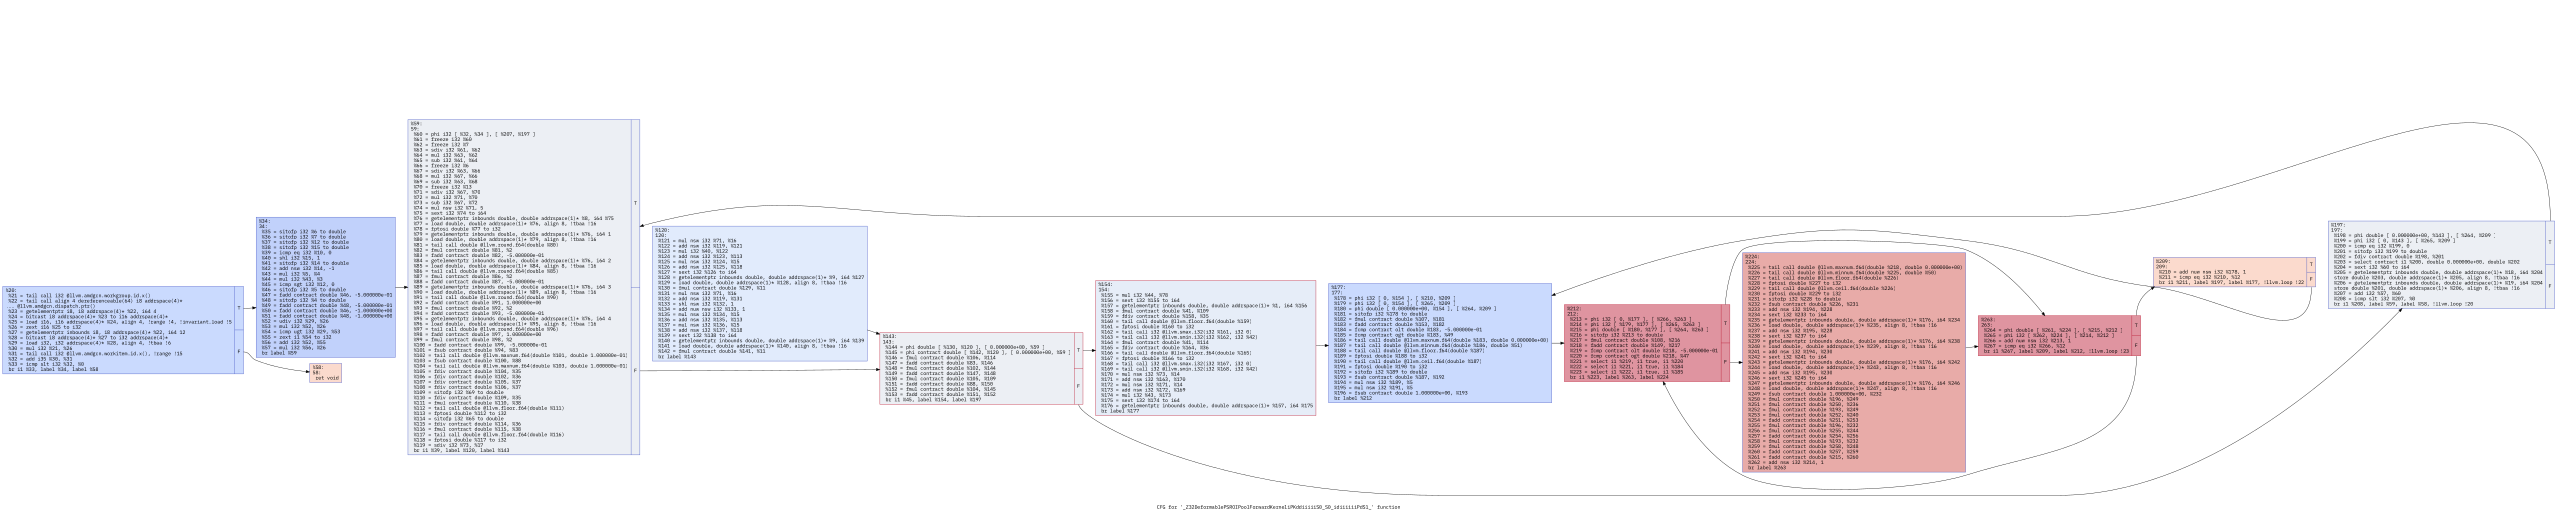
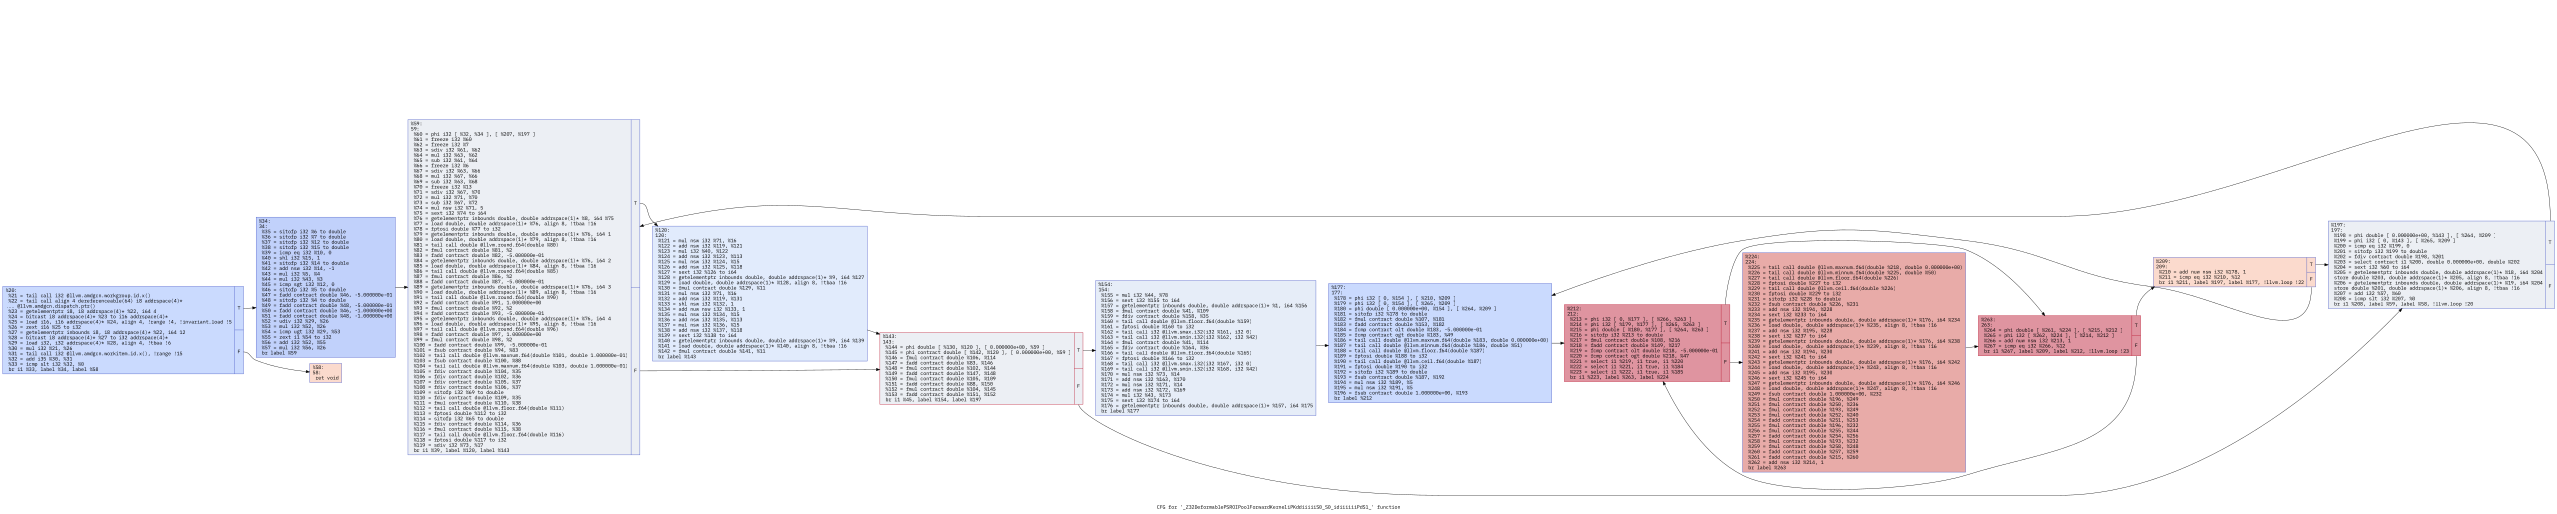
none -> (648, 212)
none -> (2320, 265)
(1206, 348) -> (1206, 348)
